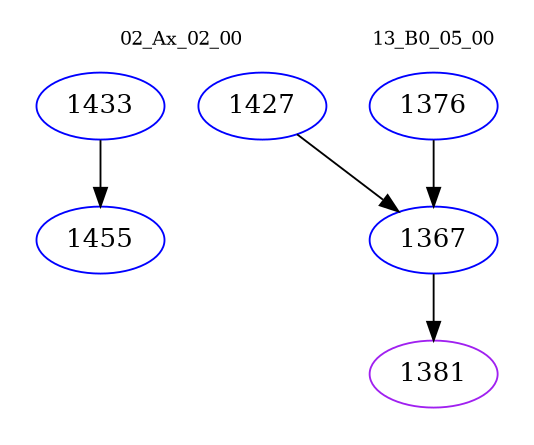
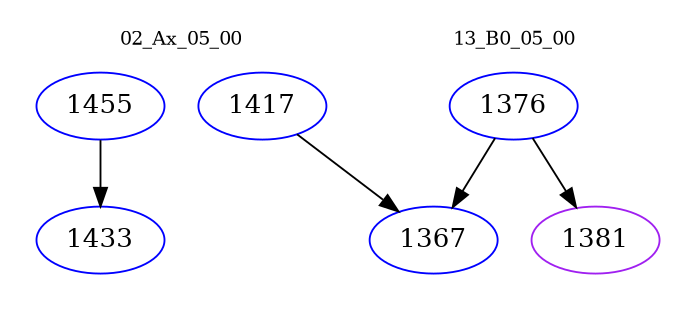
(181, 40) -> (181, 40)
(262, 106) -> (262, 106)
(100, 164) -> (100, 164)
(434, 298) -> (549, 165)
